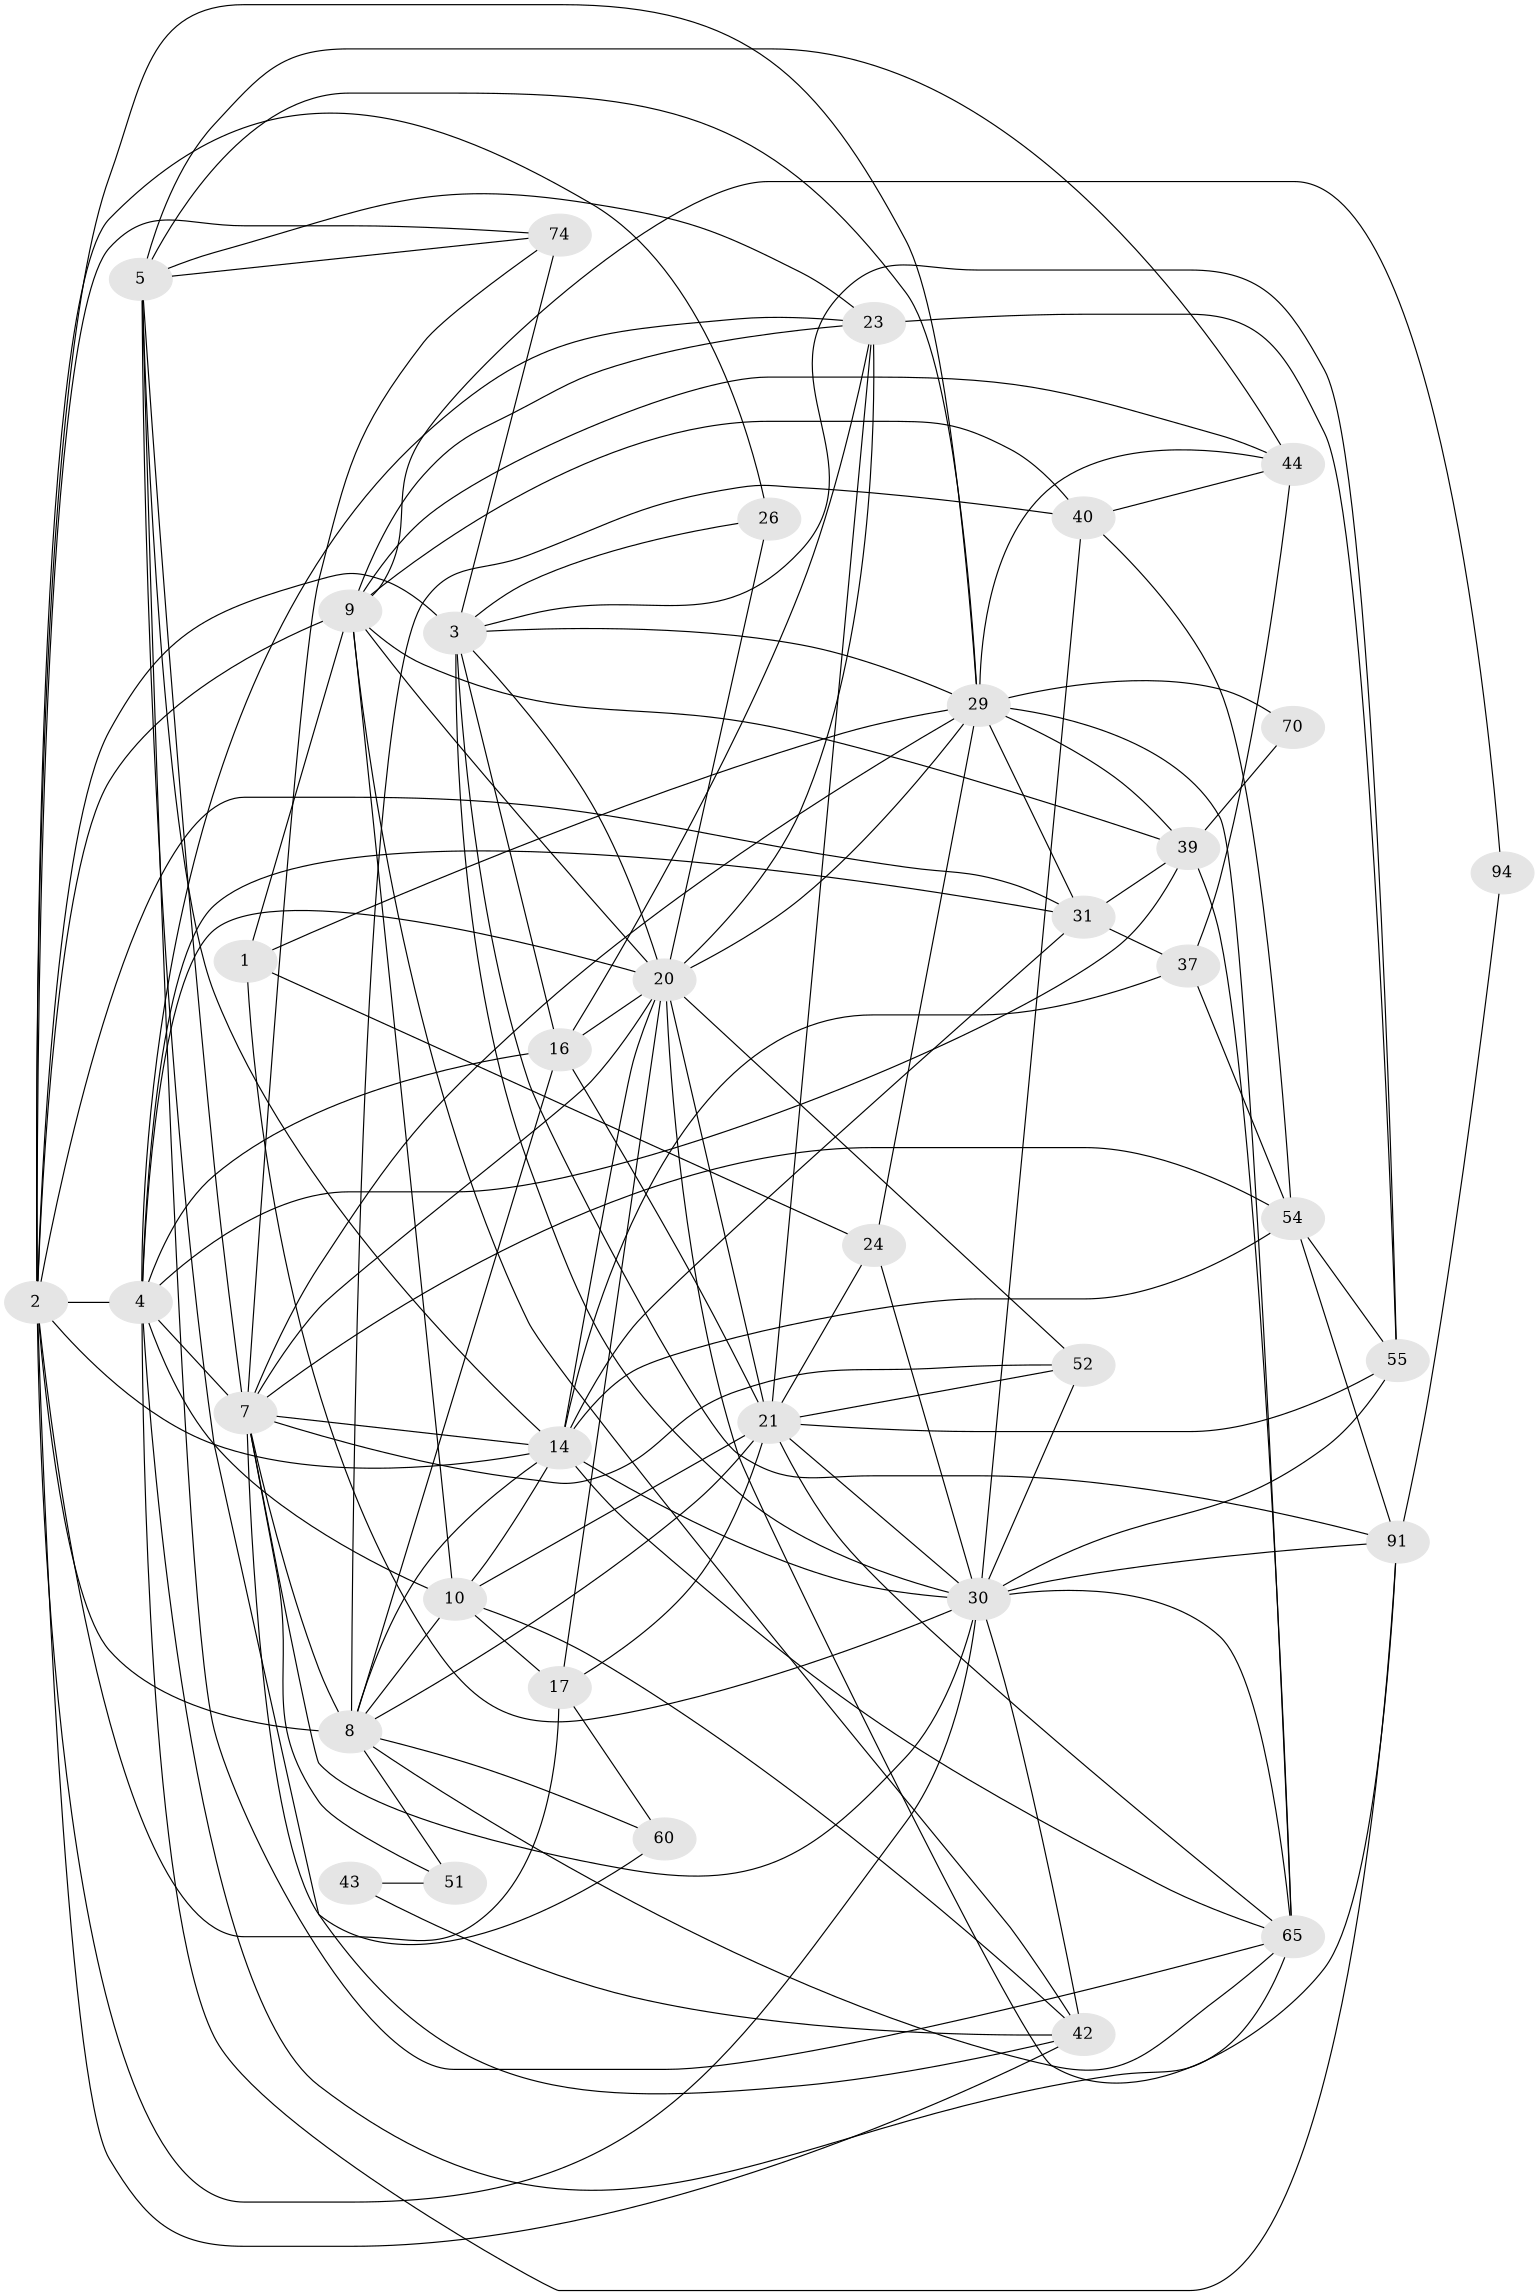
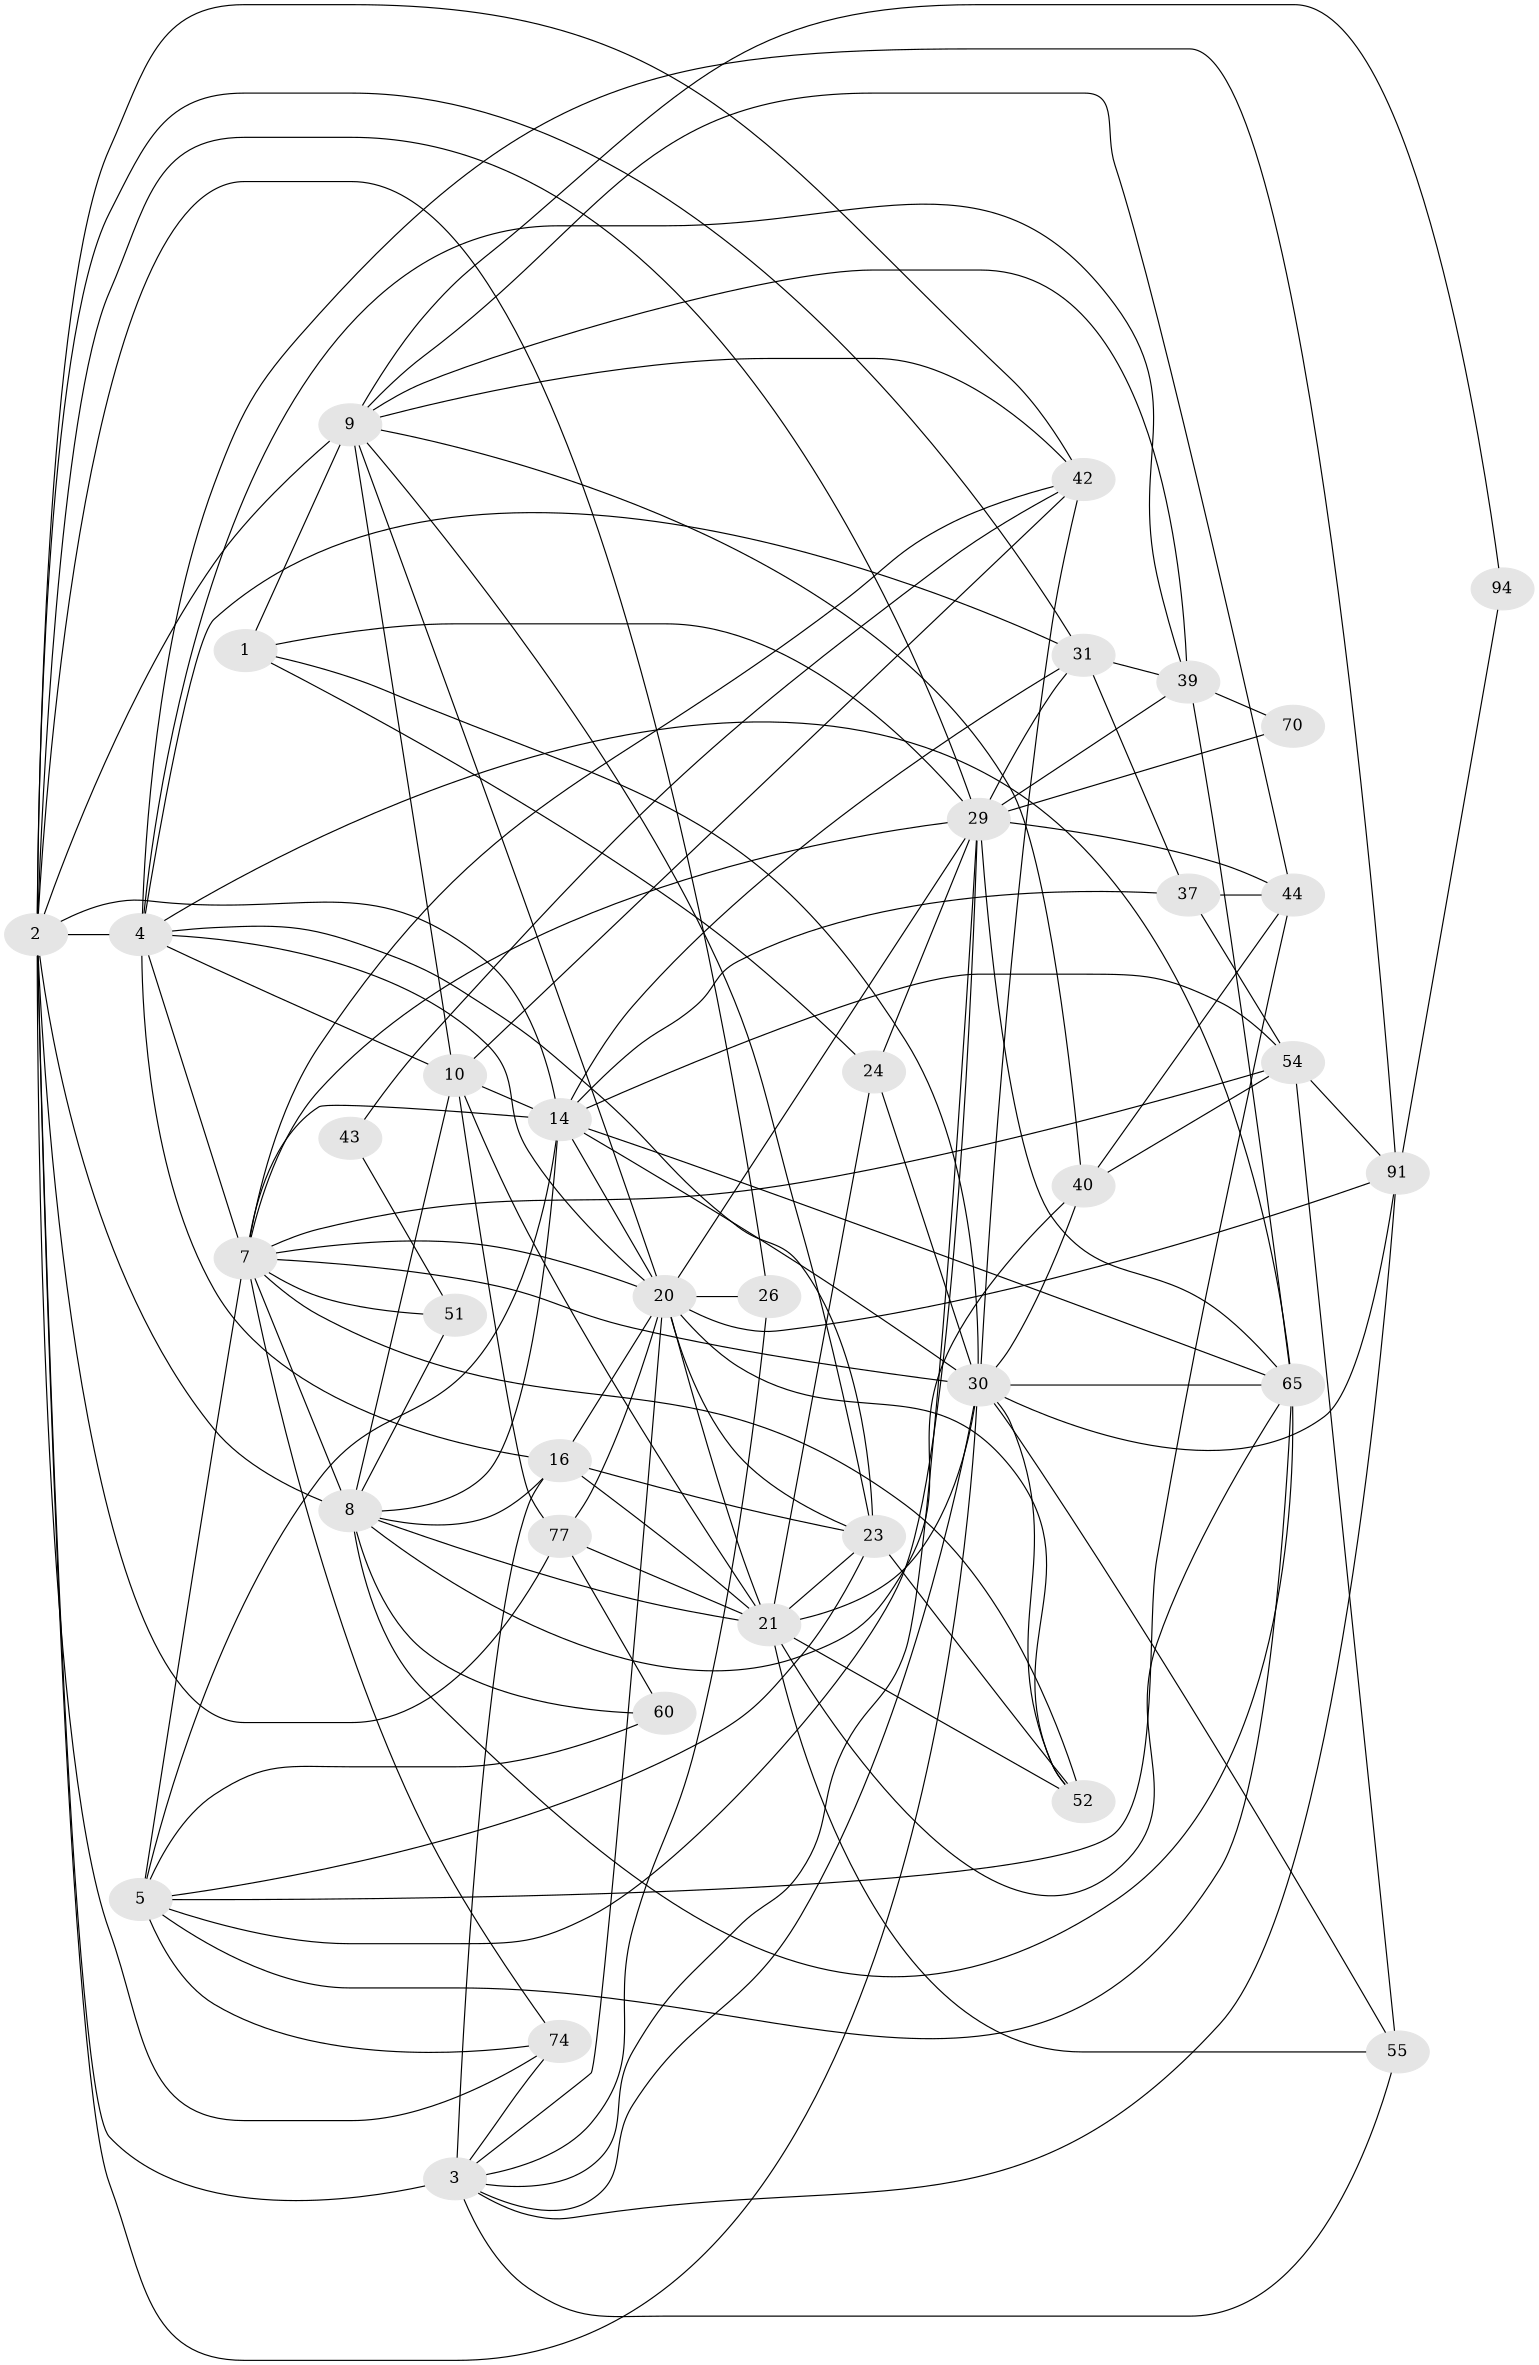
(1358, 647) -> (978, 1670)
(560, 1688) -> (560, 1536)
